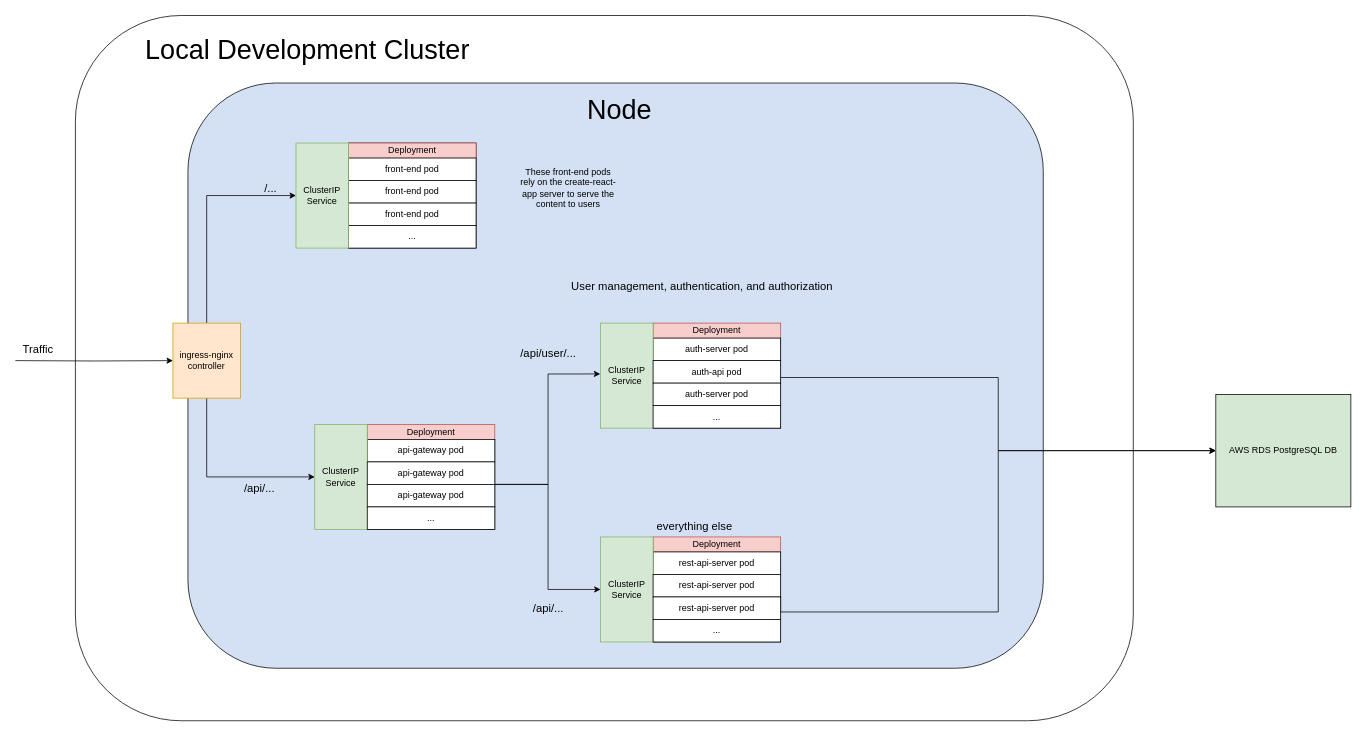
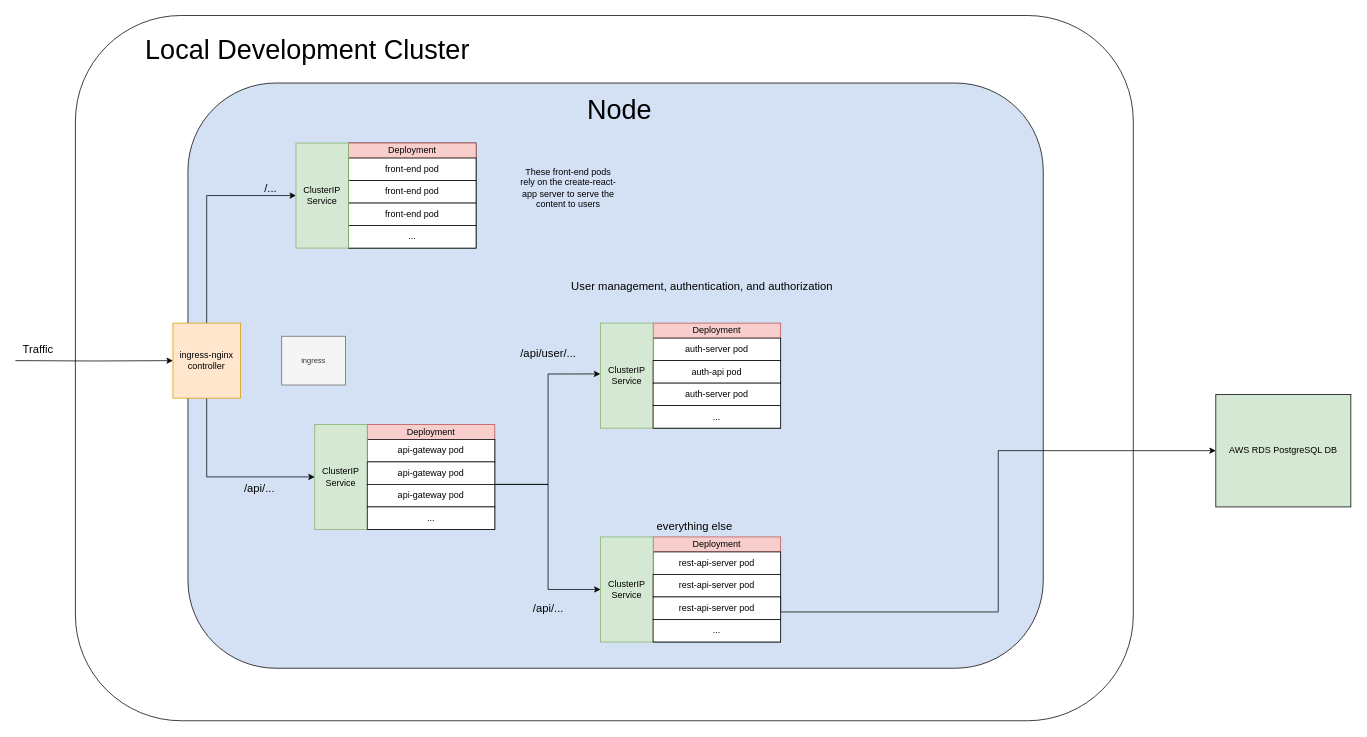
none -> (314, 360)
(925, 377) -> none
